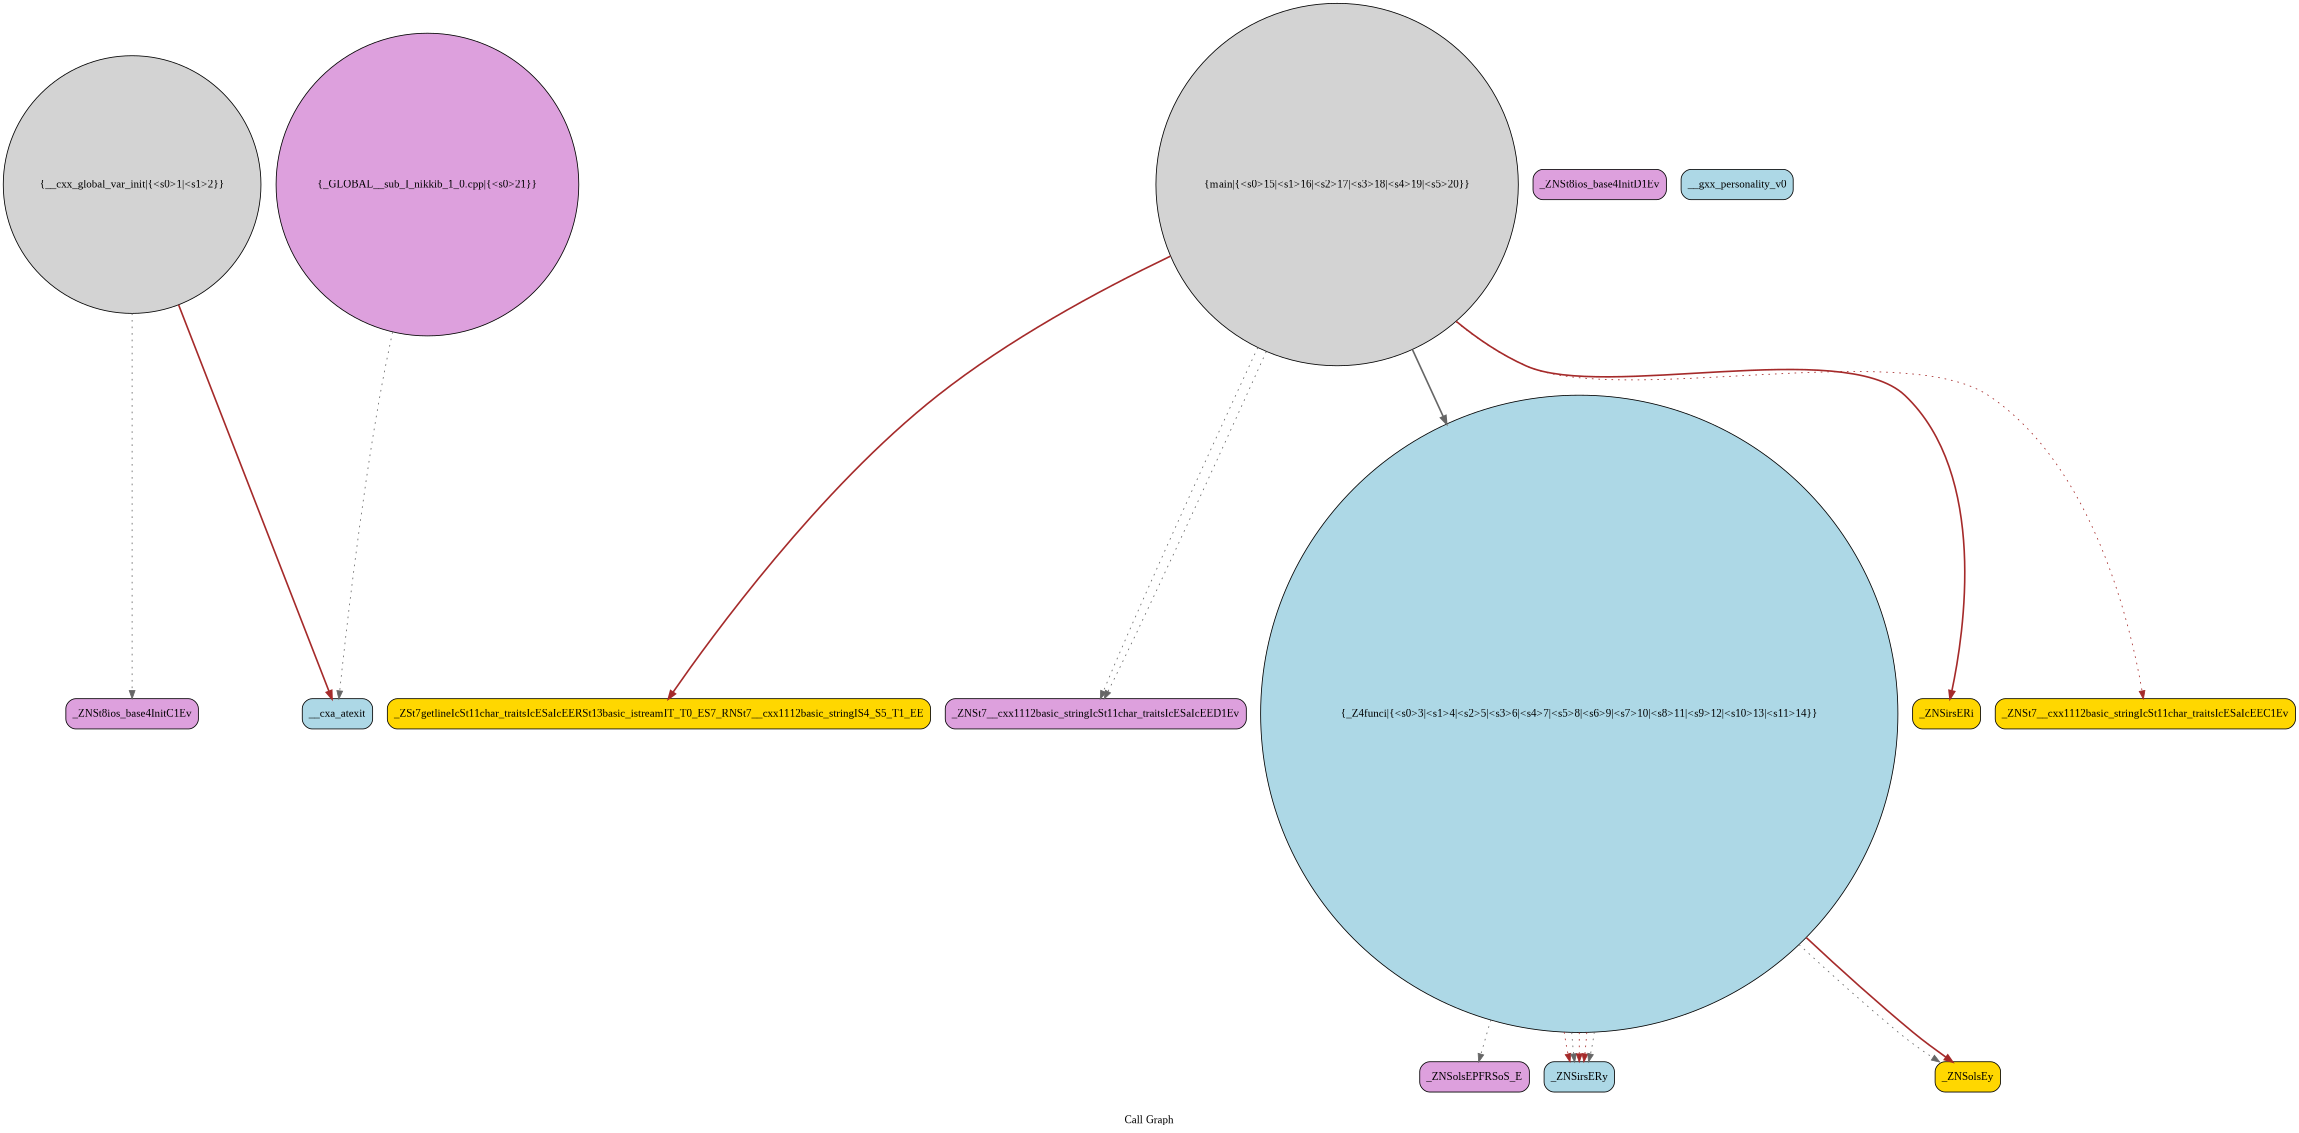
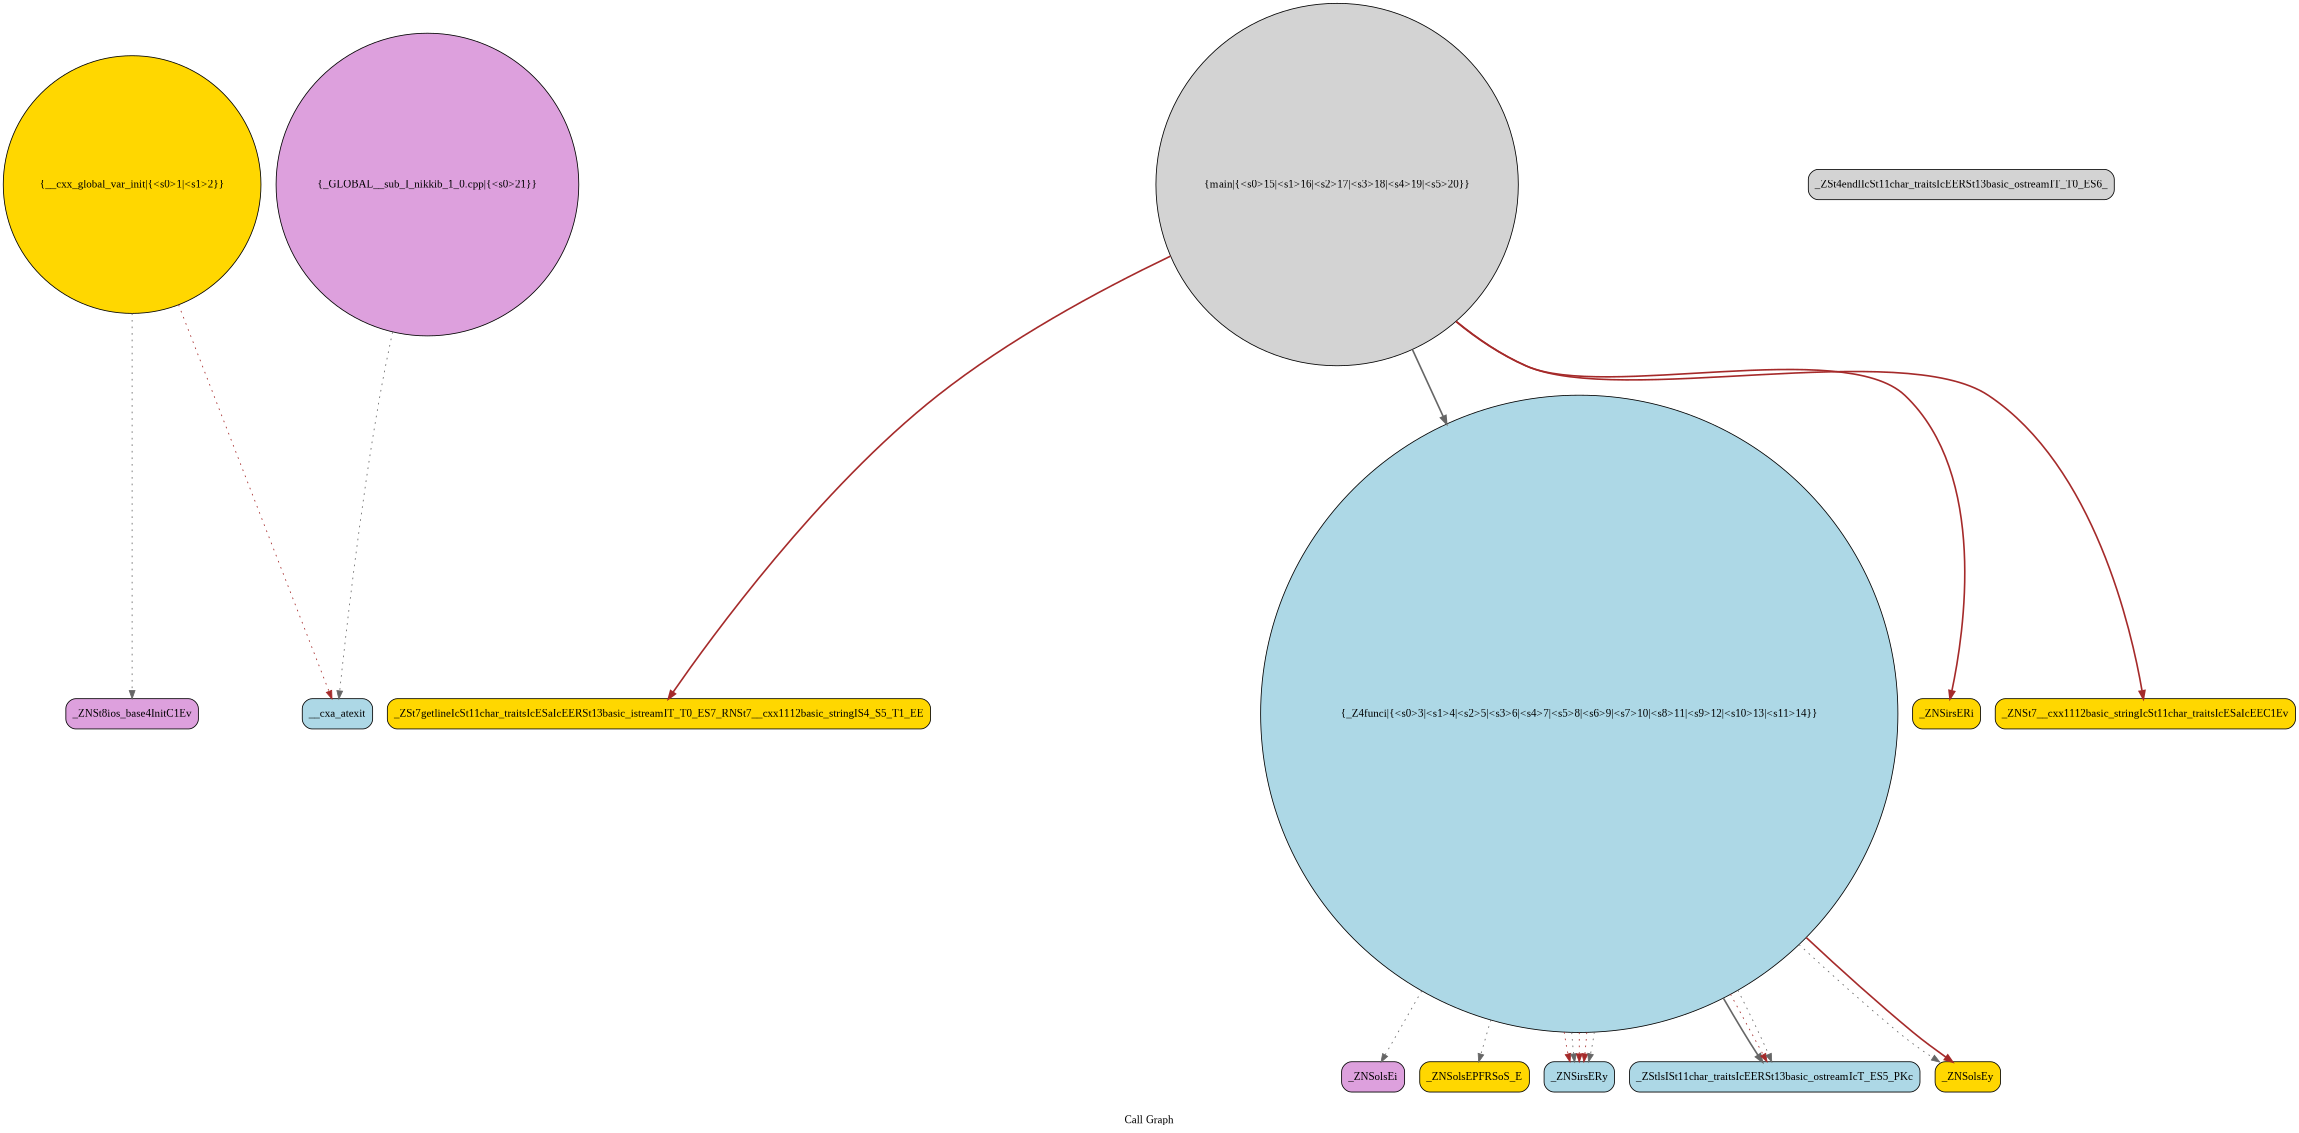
(132, 185) -> (132, 185)
(1600, 185) -> none
(1737, 185) -> none
none -> (1961, 185)
(1887, 372) -> (1887, 372)
(254, 498) -> (254, 498)
(1096, 714) -> none
none -> (1373, 1077)
(1475, 1077) -> (1475, 1077)
none -> (1775, 1077)
